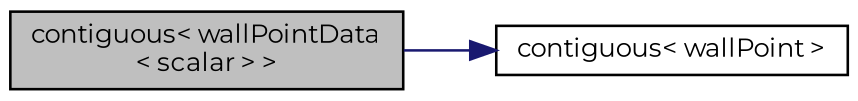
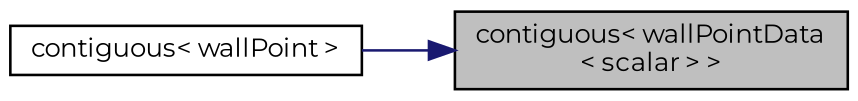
(437, 50) -> (395, 50)
